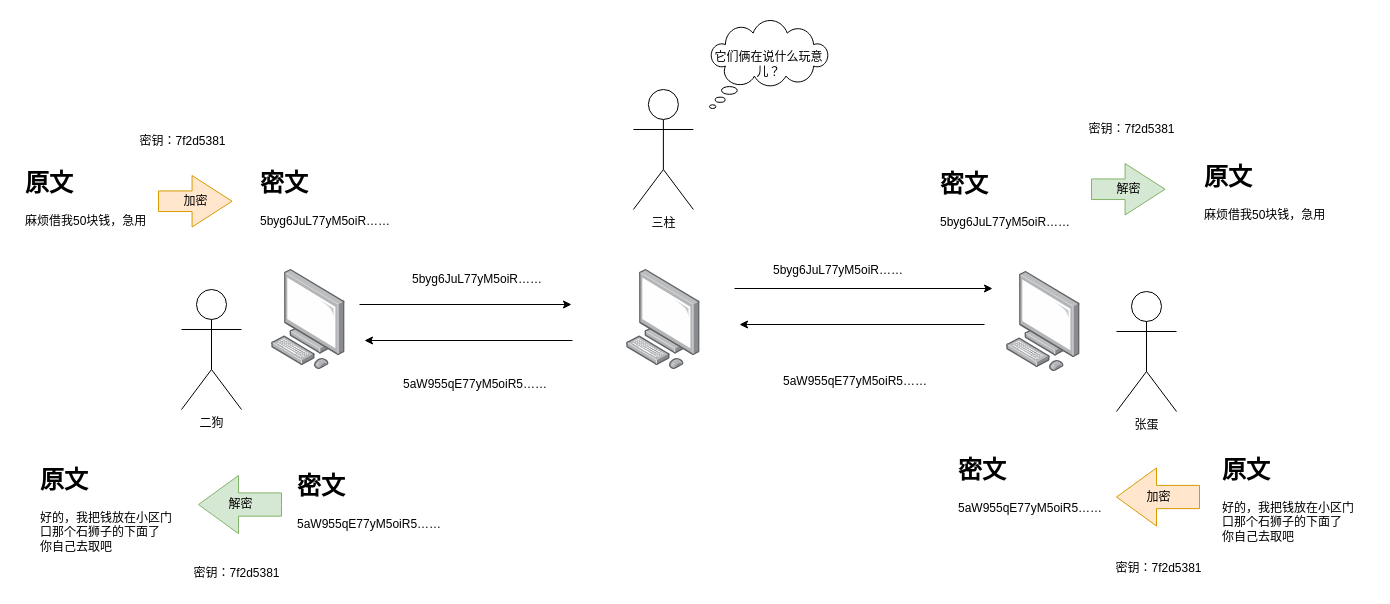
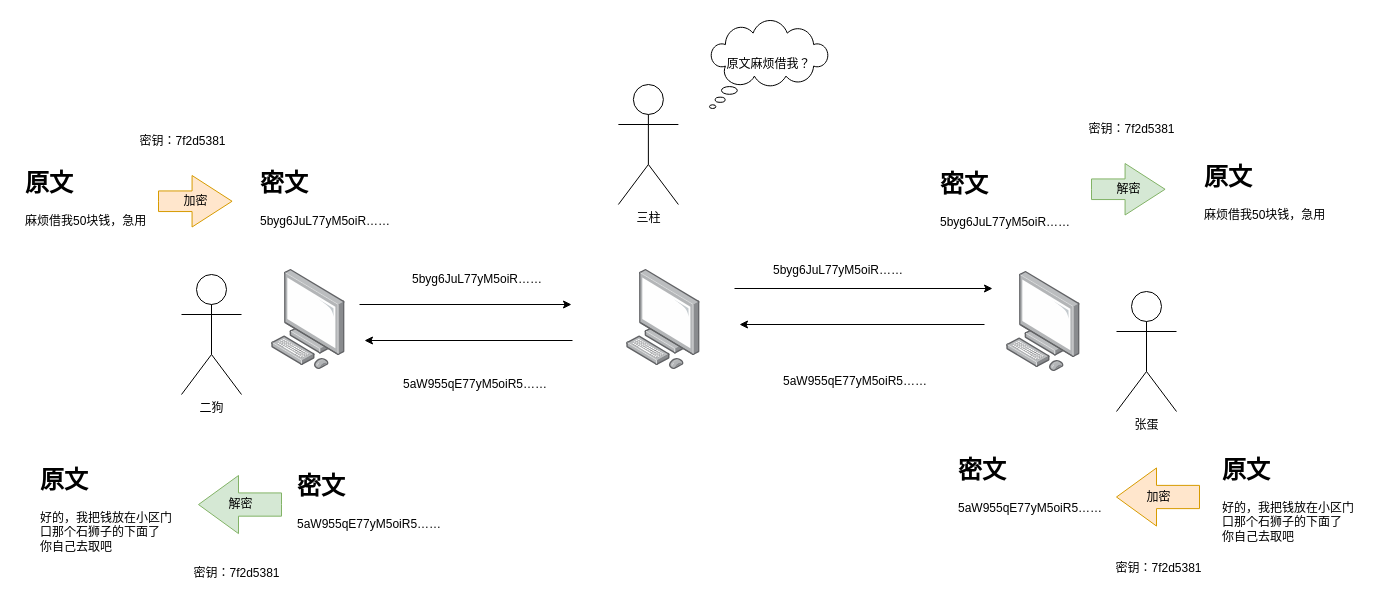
(769, 65) -> (769, 65)
(663, 150) -> (648, 145)
(212, 350) -> (212, 335)
